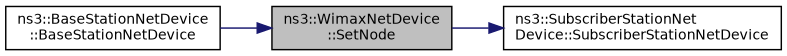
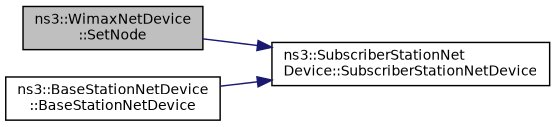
(239, 28) -> (239, 84)
